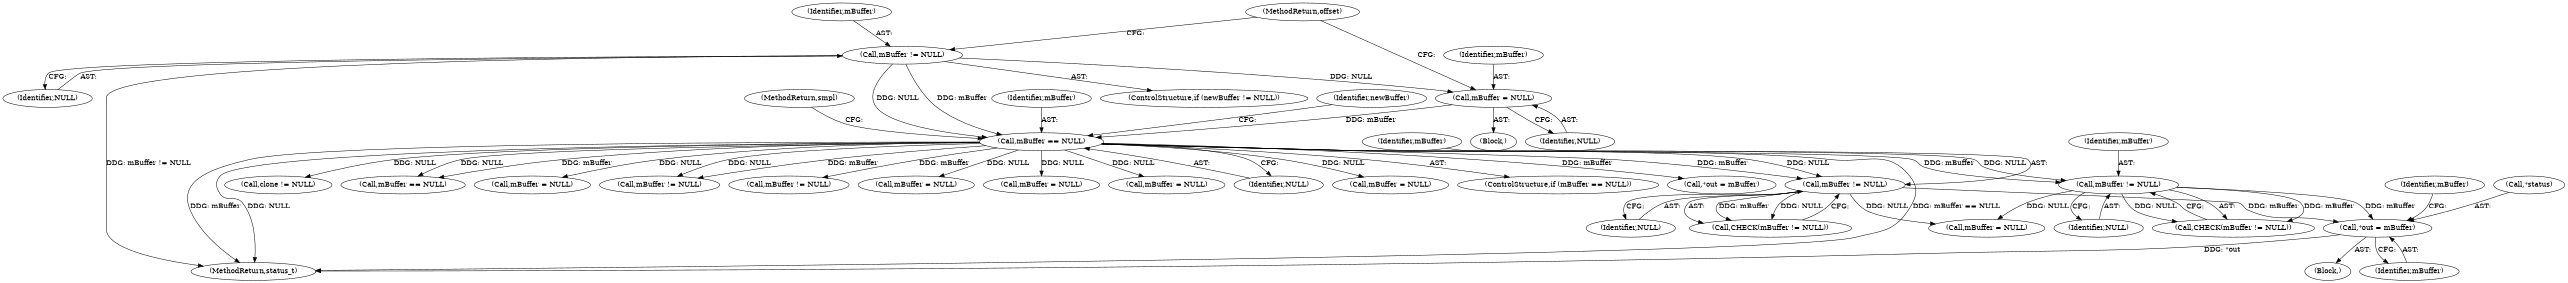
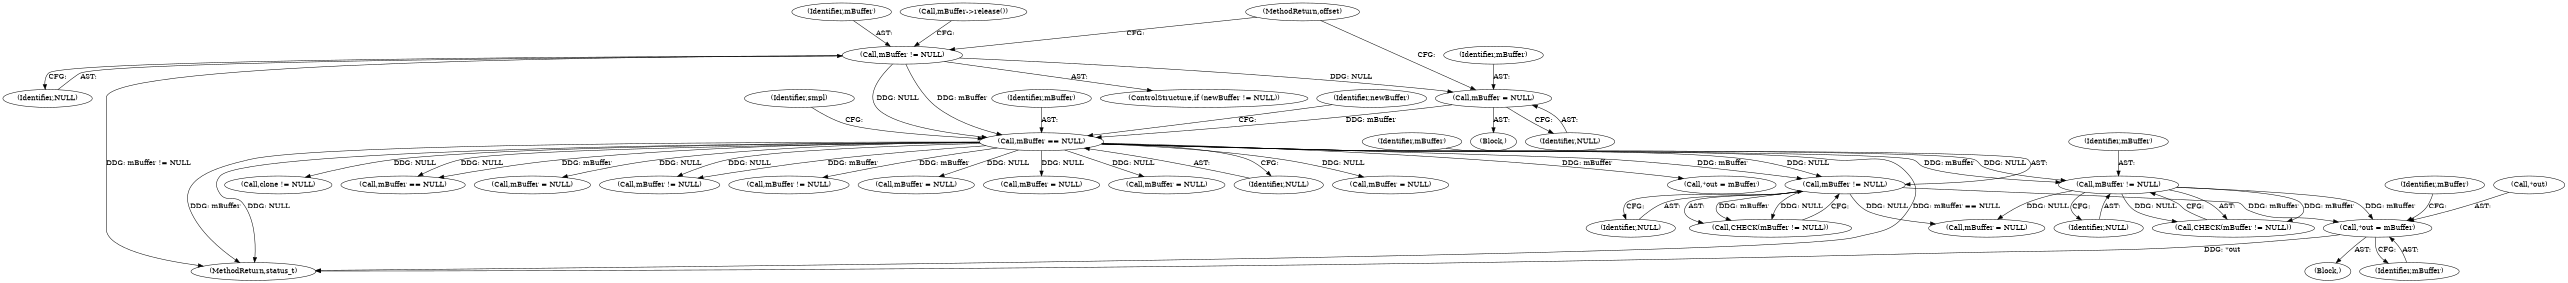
none -> (963, 12)
(799, 98) -> (799, 98)
(1558, 185) -> none
(2529, 185) -> (2529, 185)
